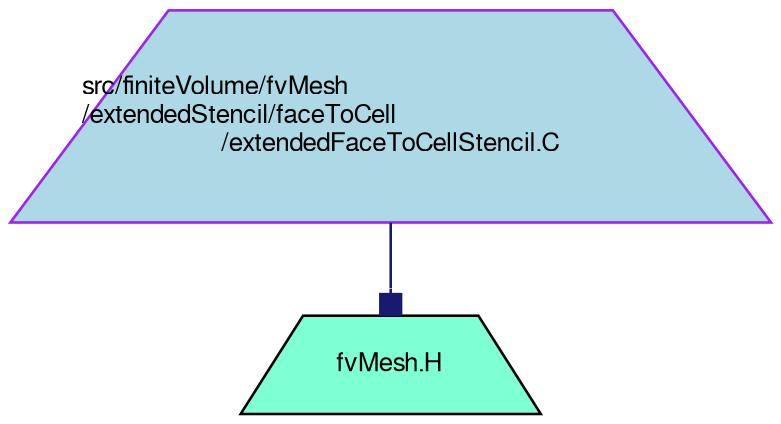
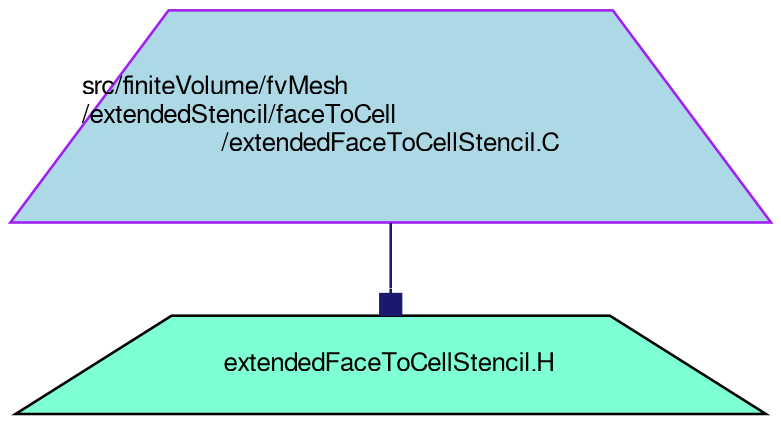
(391, 365) -> (391, 365)
